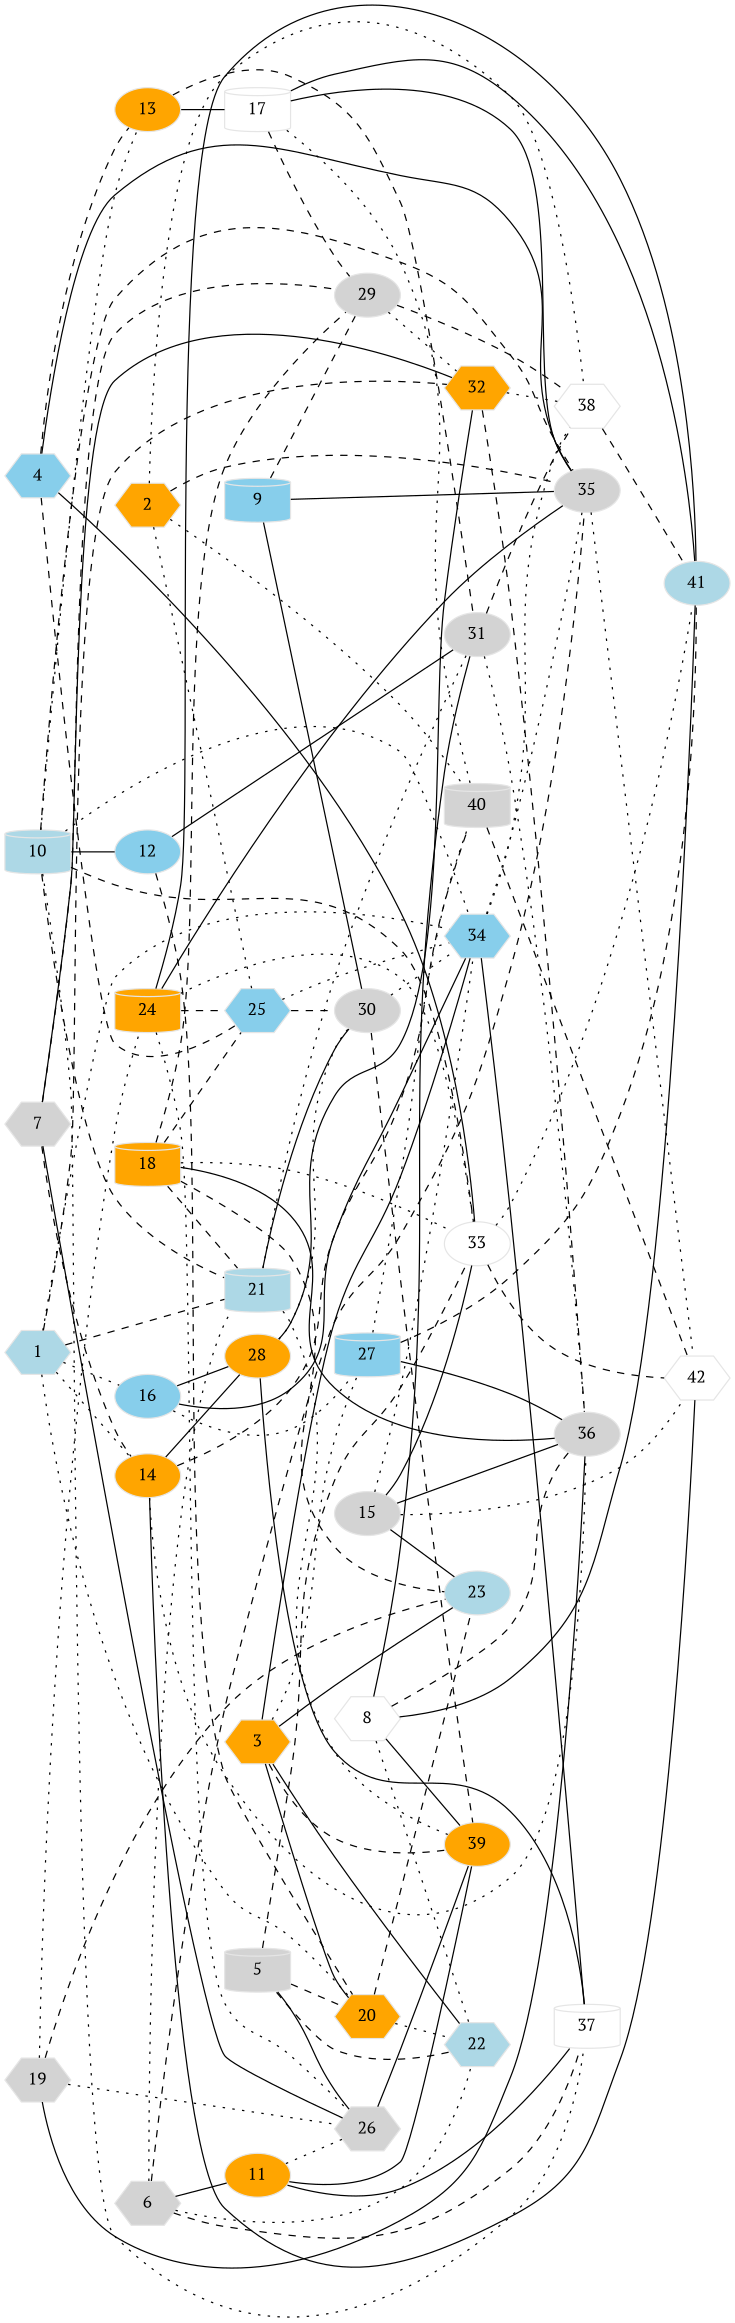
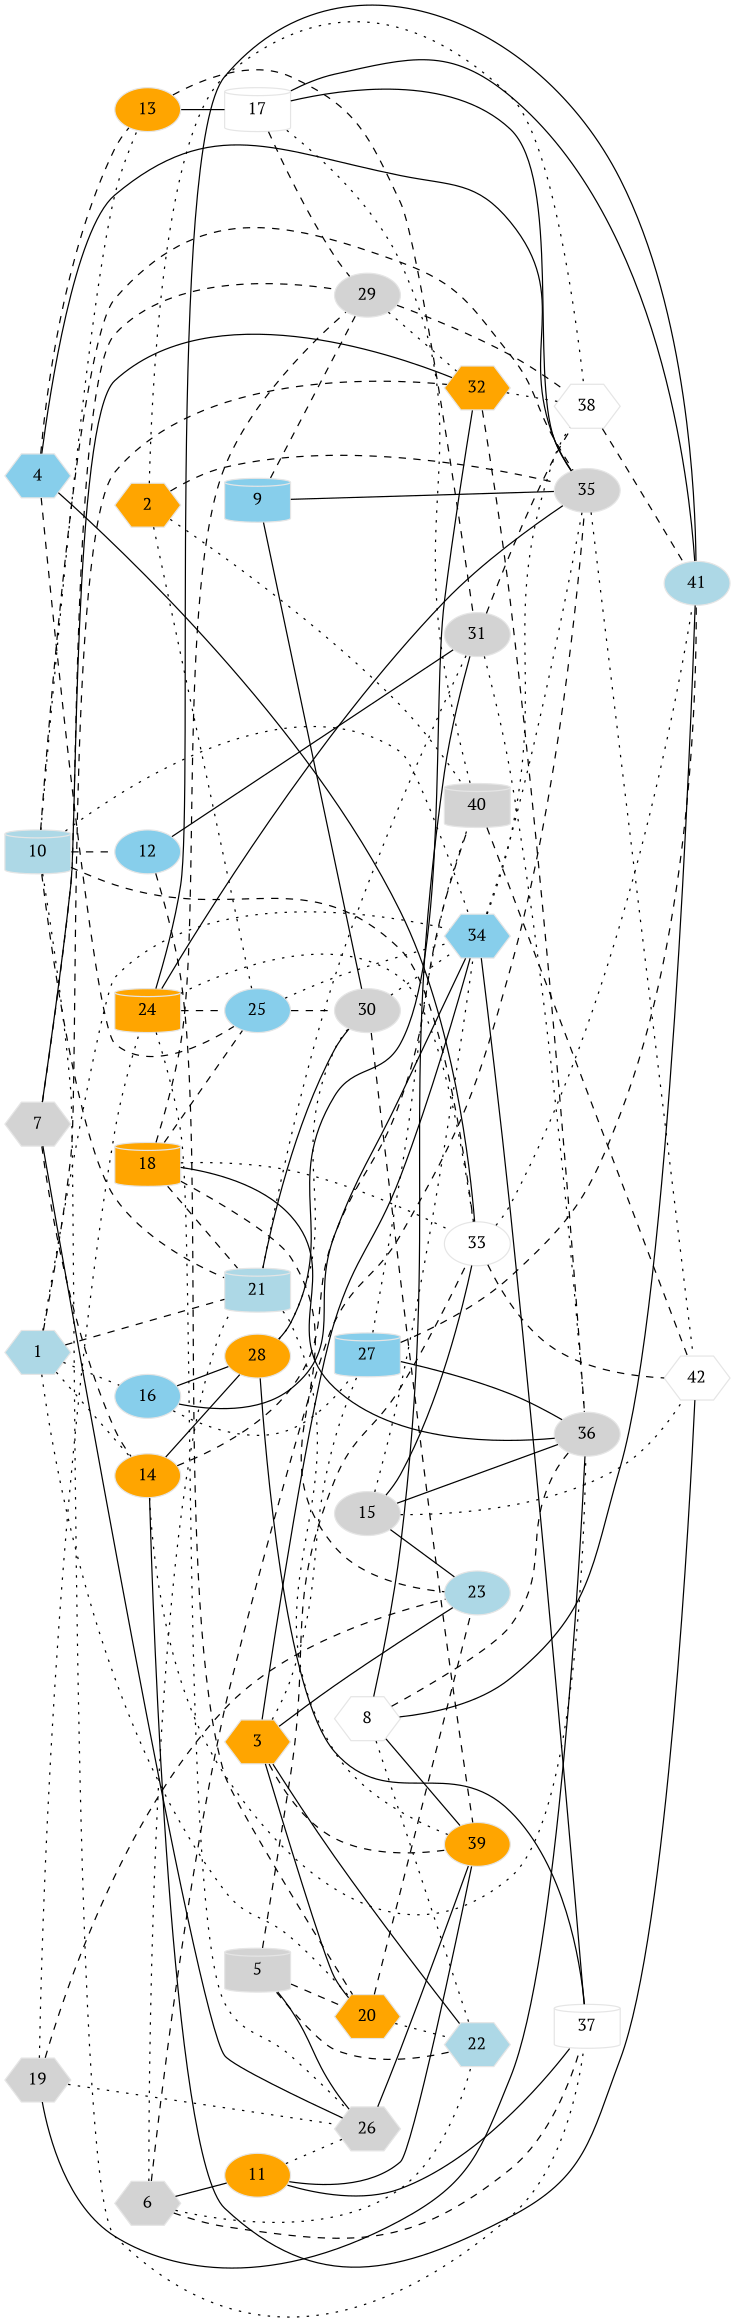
(93, 852) -> (93, 852)
(258, 1011) -> (258, 1011)
